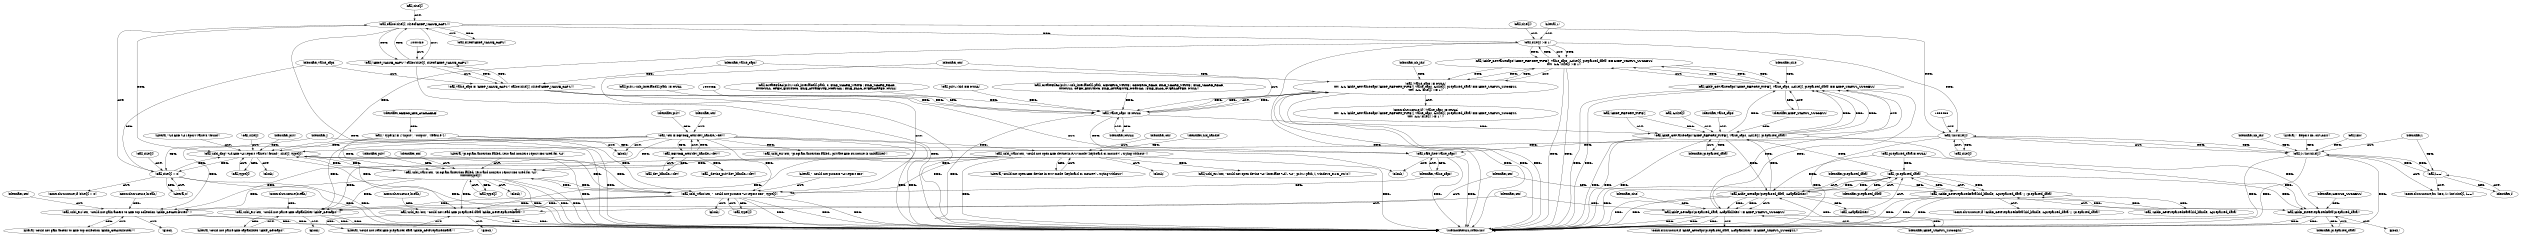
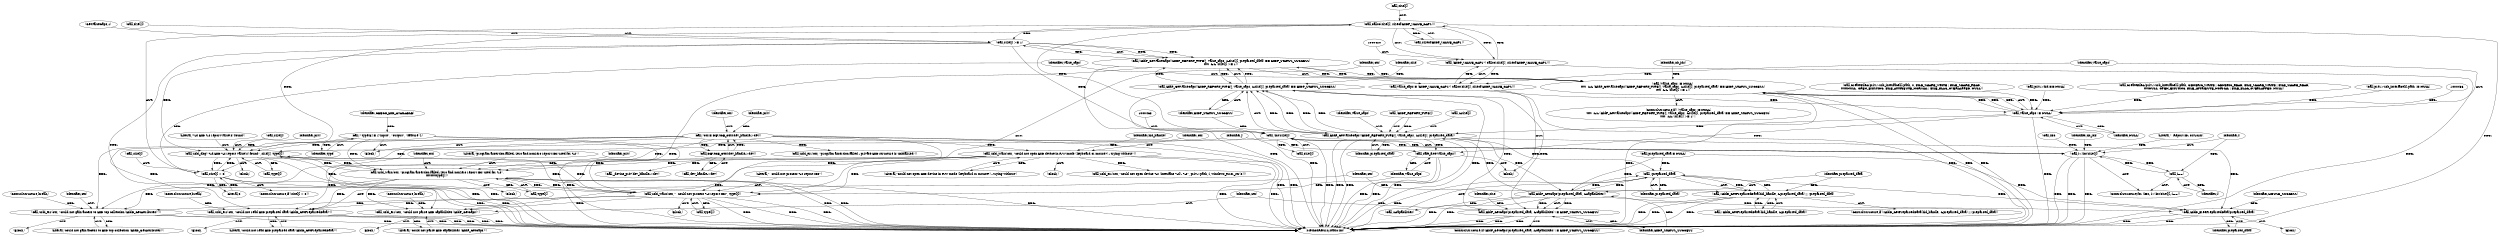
(1552, 25) -> (98, 25)
none -> (323, 154)
(182, 185) -> (235, 185)
